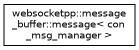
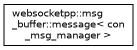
(70, 25) -> (68, 25)
